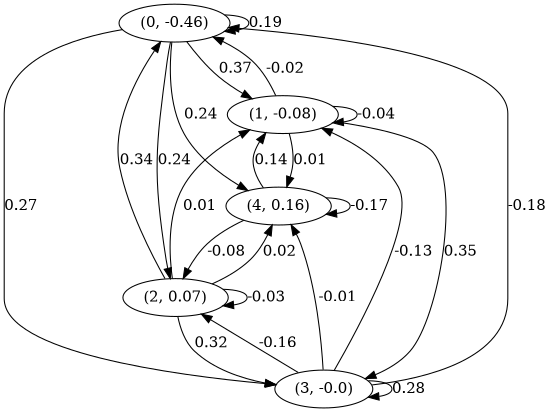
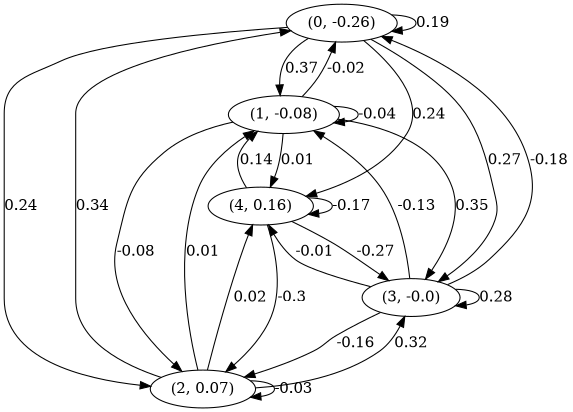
(175, 23) -> (342, 23)
none -> (122, 223)
none -> (337, 246)
(227, 252) -> (292, 298)
